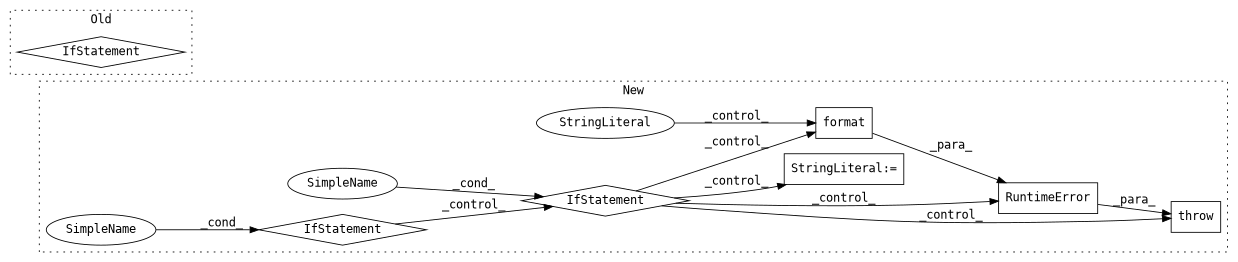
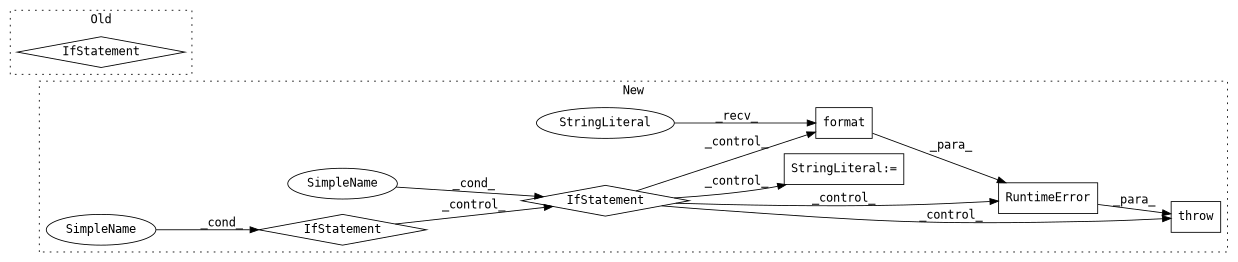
(737, 117) -> (737, 117)
